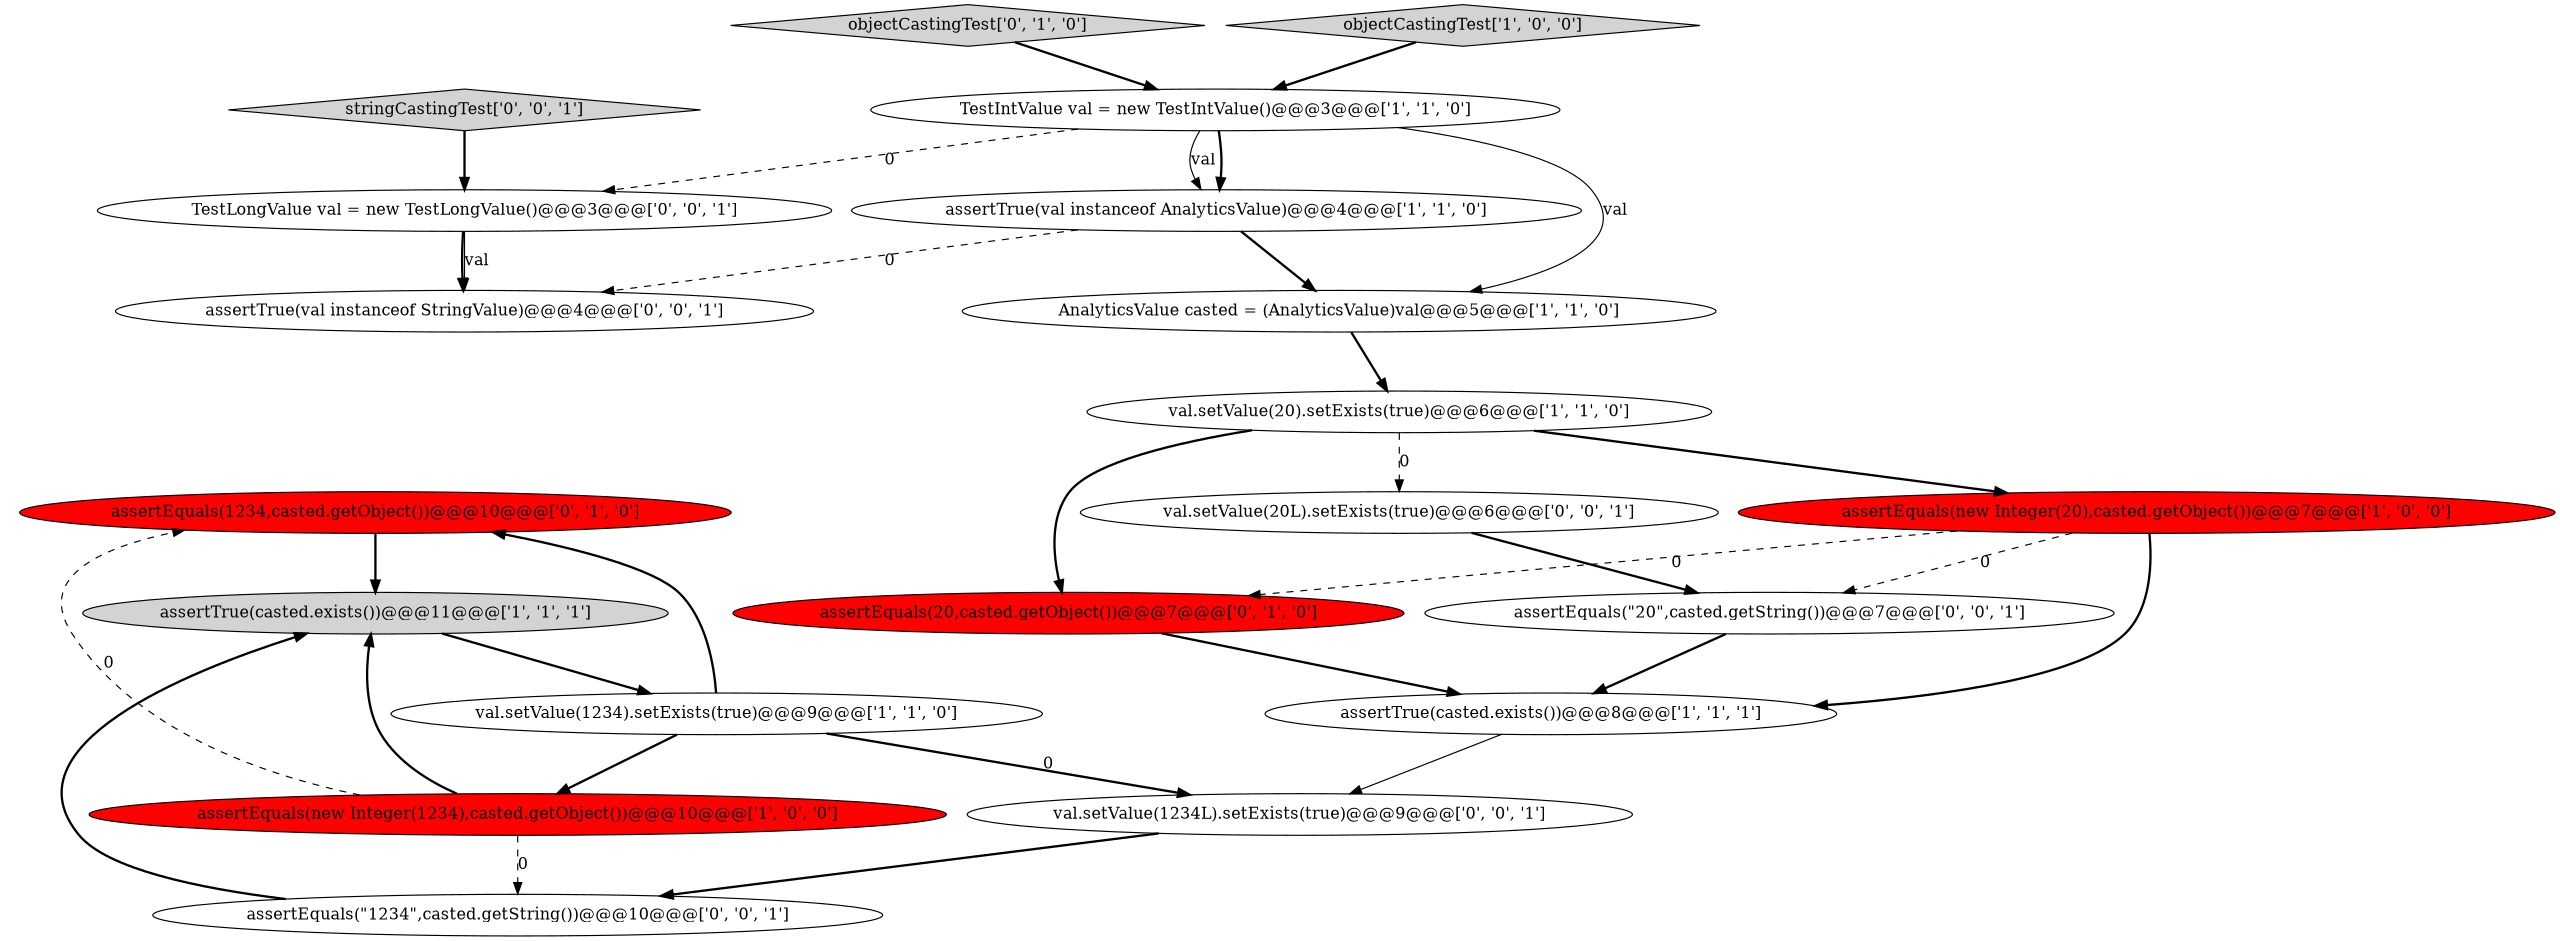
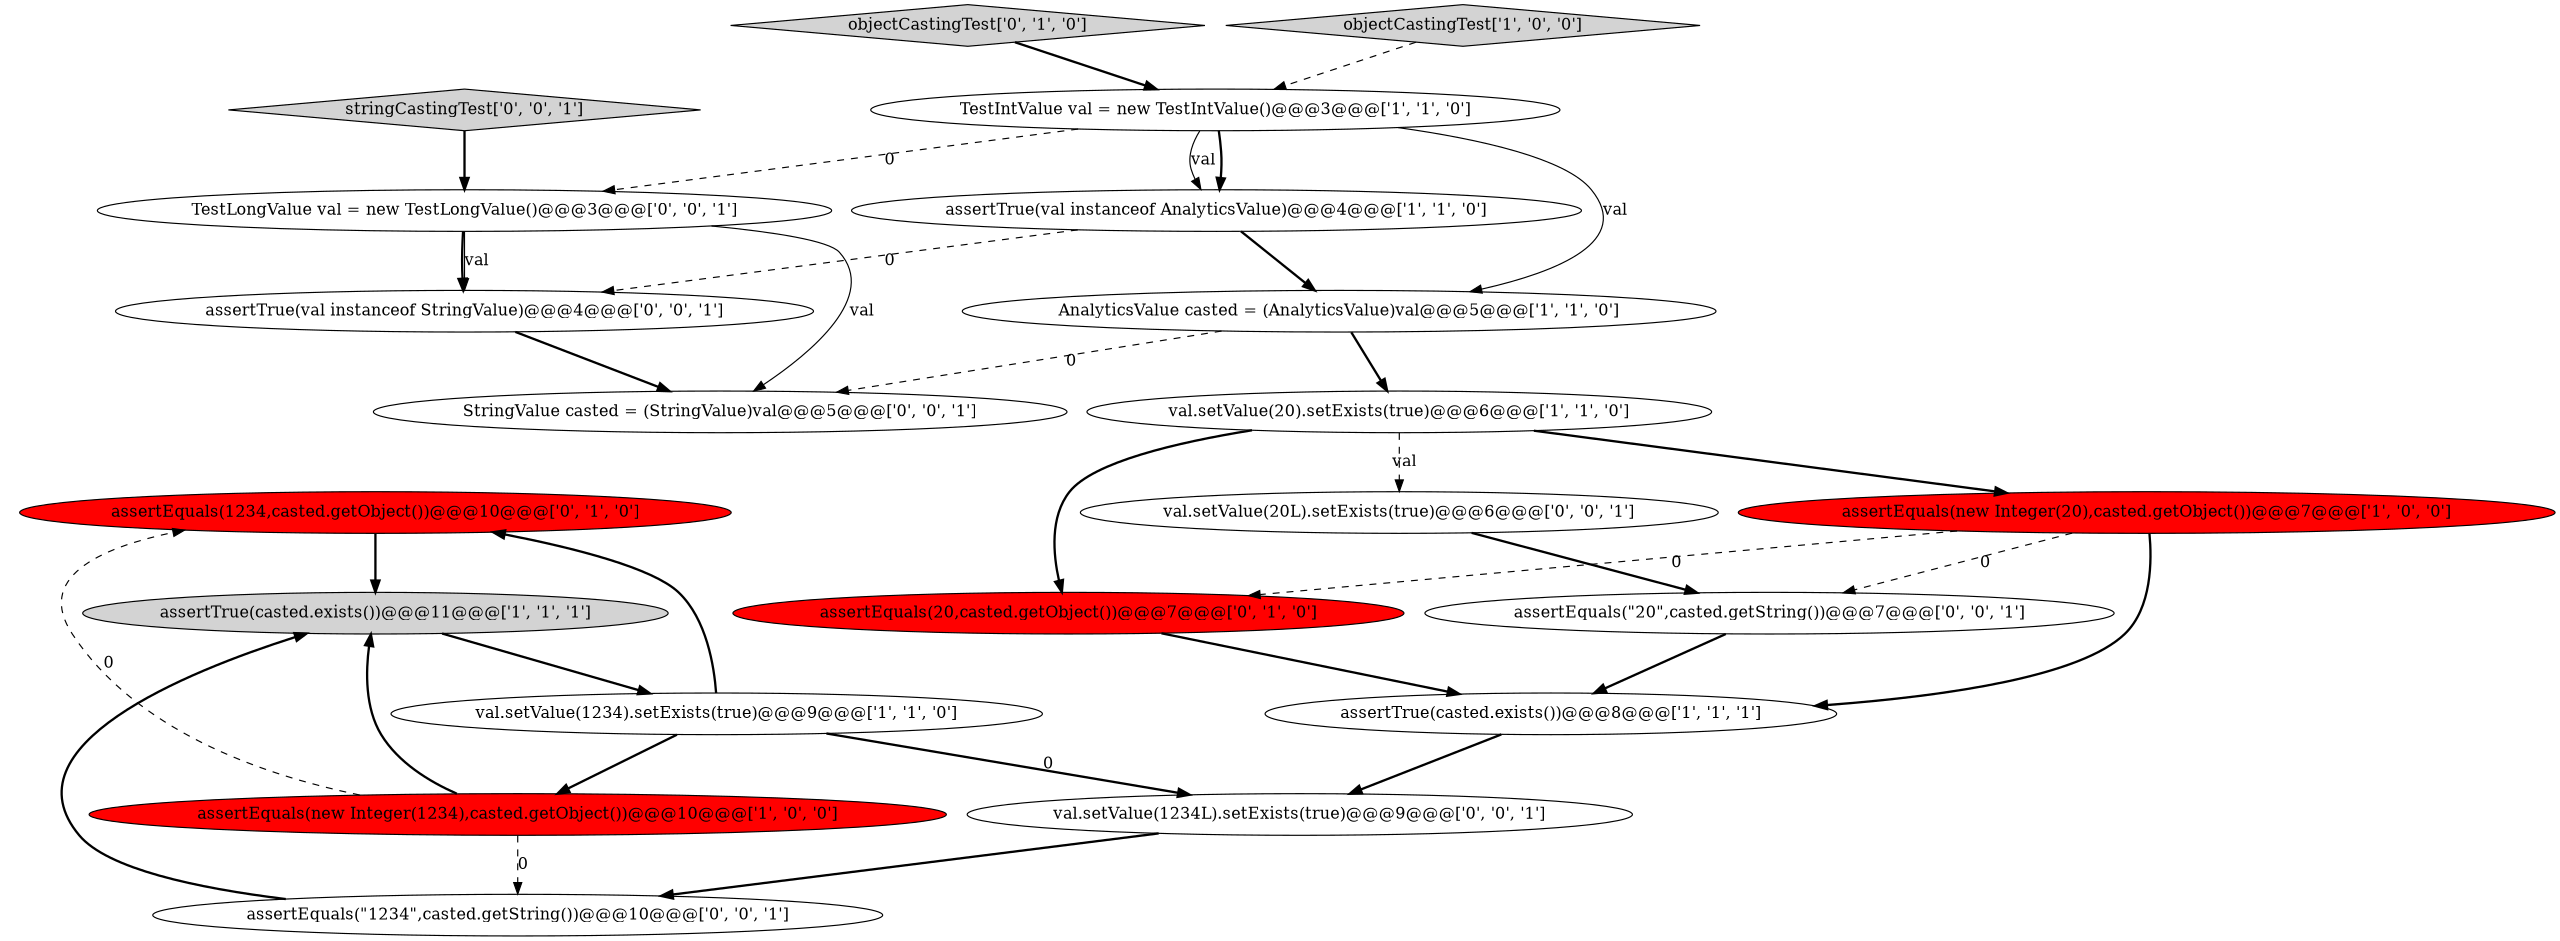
(1351, 64) -> (1351, 64)
none -> (720, 412)
(1405, 462) -> (1405, 462)
(1431, 762) -> (1431, 762)
